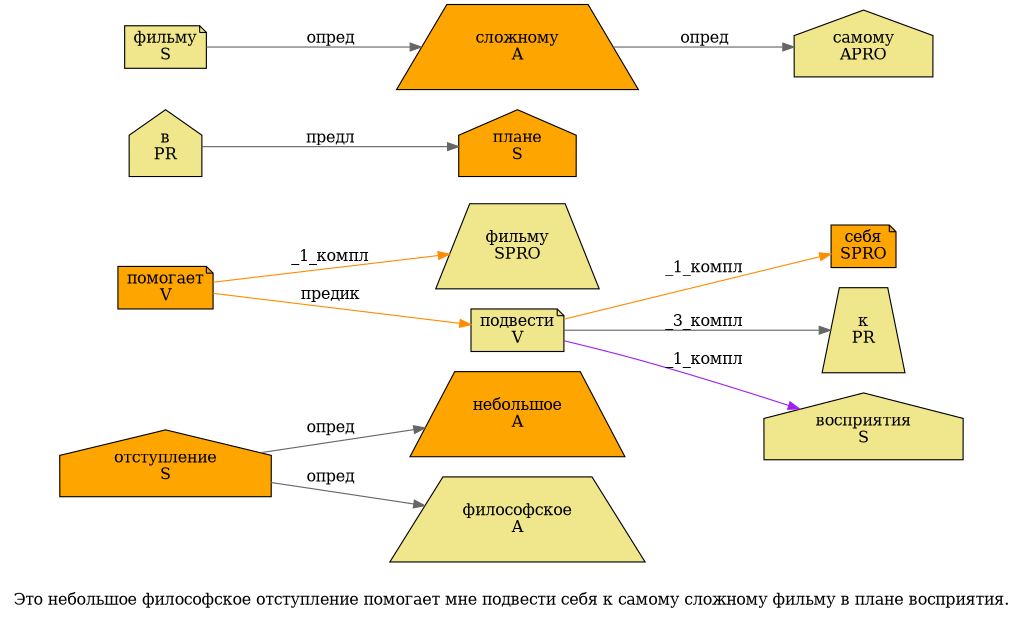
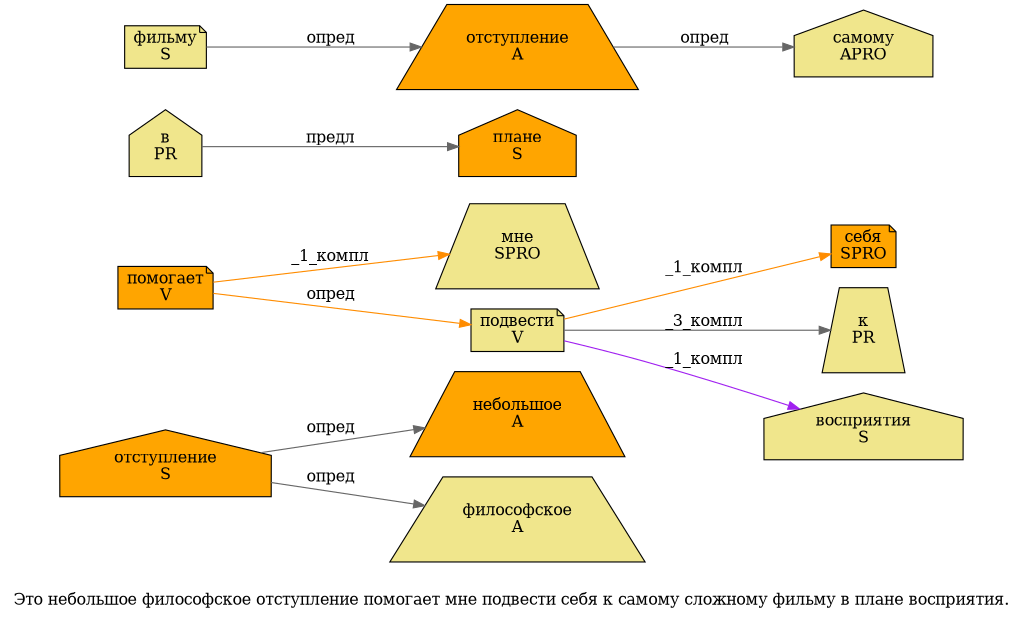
(517, 47) -> (517, 47)
(517, 246) -> (517, 246)
(331, 295) -> (331, 295)
